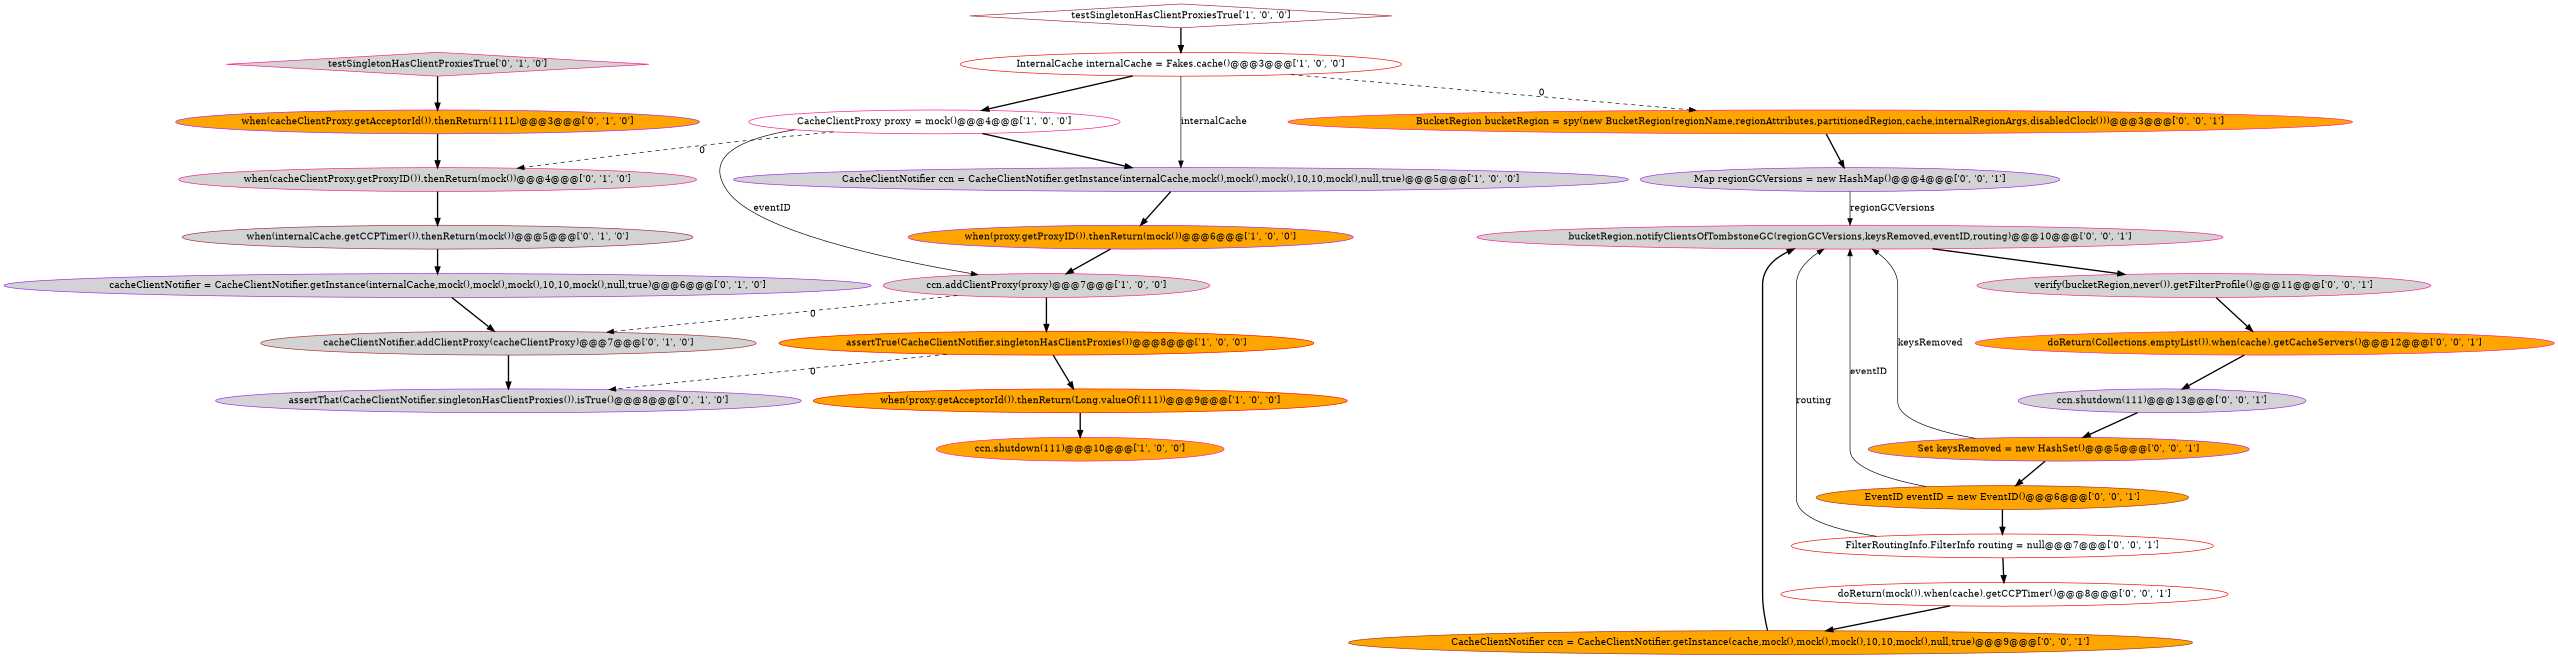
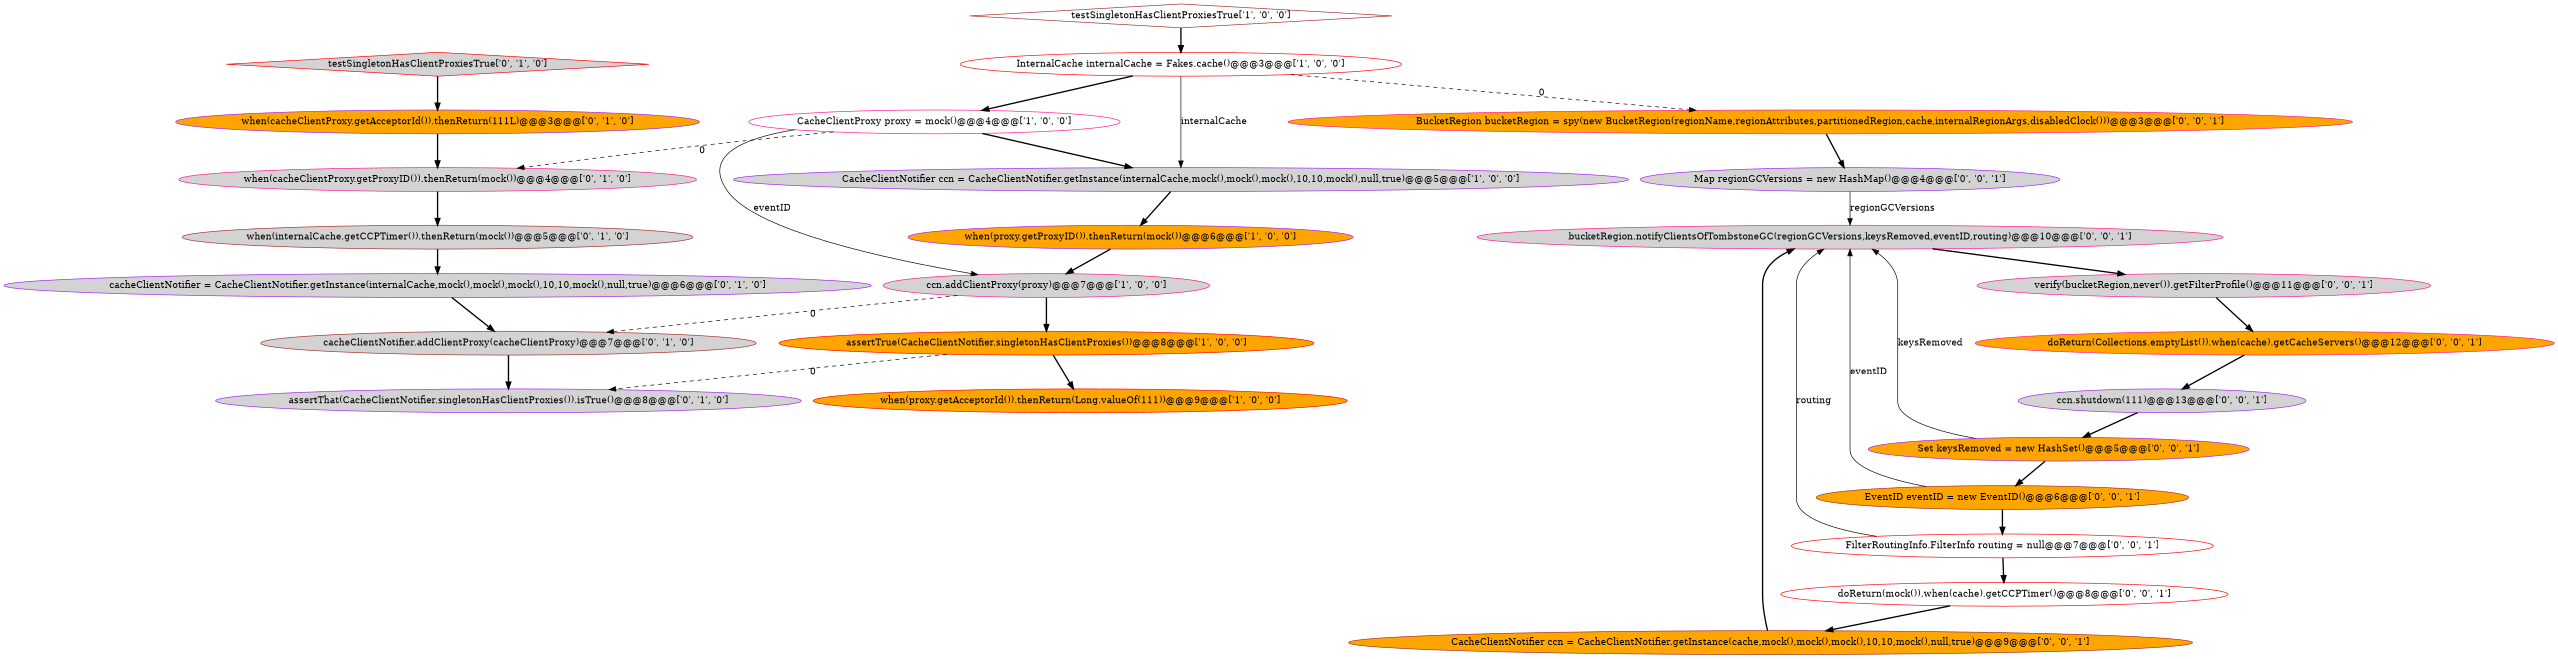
(438, 64) -> (438, 64)
(1080, 449) -> none
